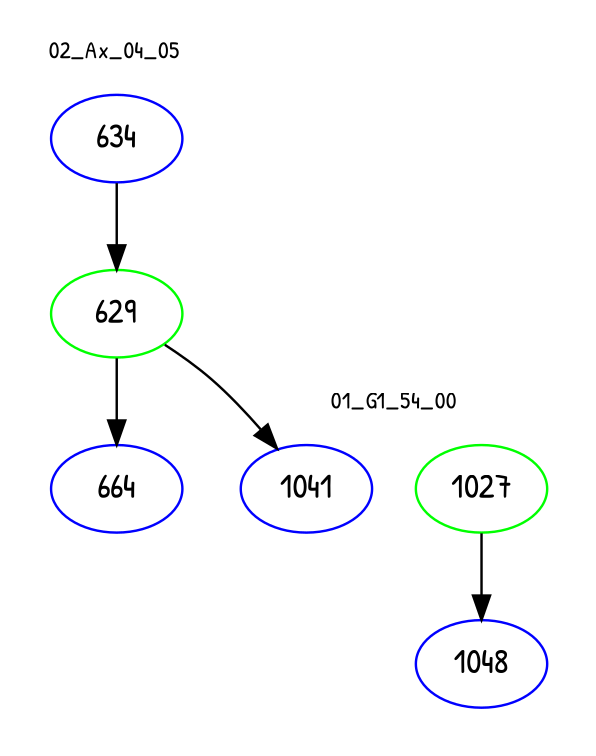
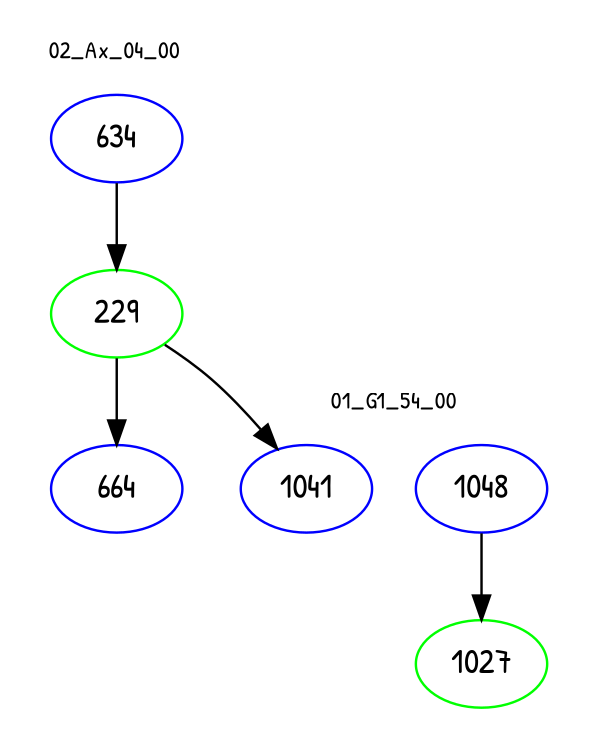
(116, 52) -> (116, 52)
(117, 314) -> (117, 314)
(482, 564) -> (482, 564)
